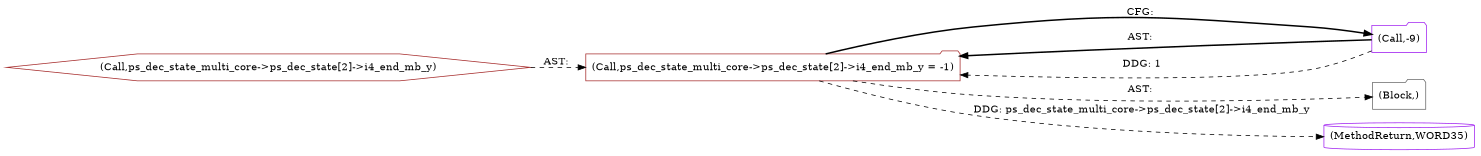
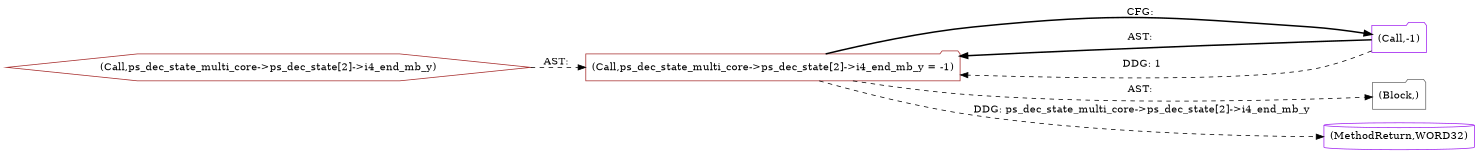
(1399, 39) -> (1399, 39)
(1399, 136) -> (1399, 136)
